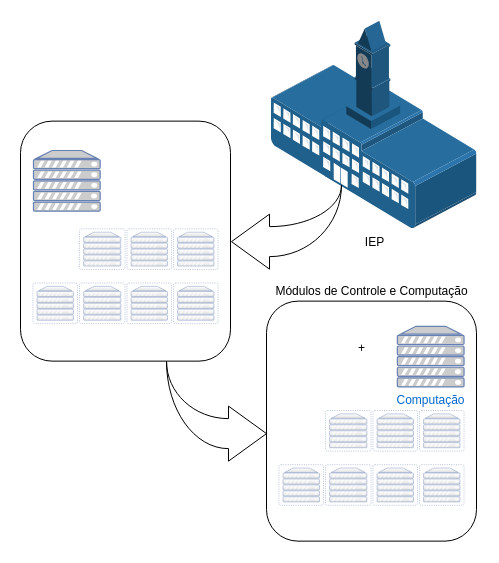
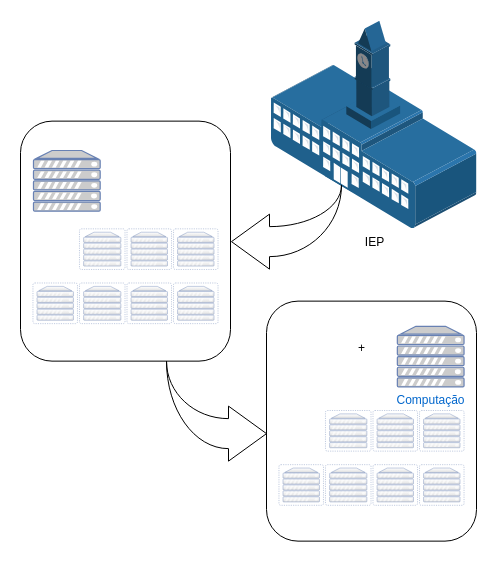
(372, 291) -> none
